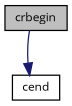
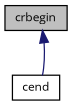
(28, 47) -> (44, 59)
